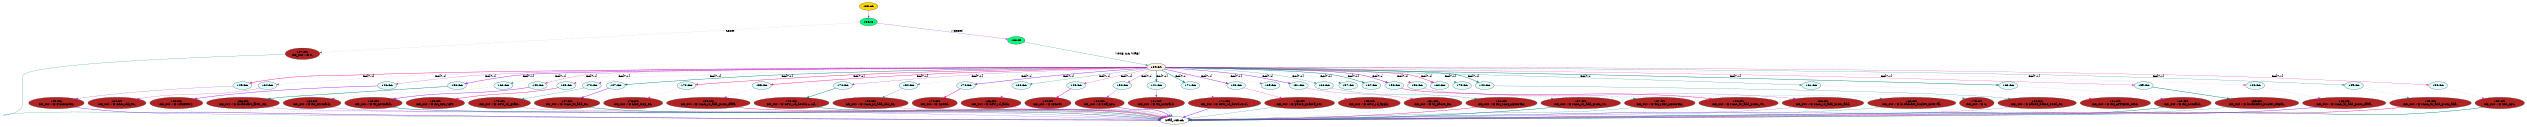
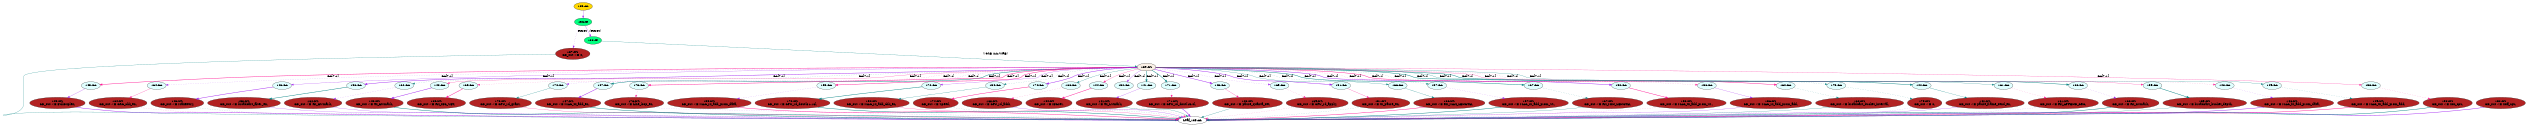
(1113, 93) -> none
